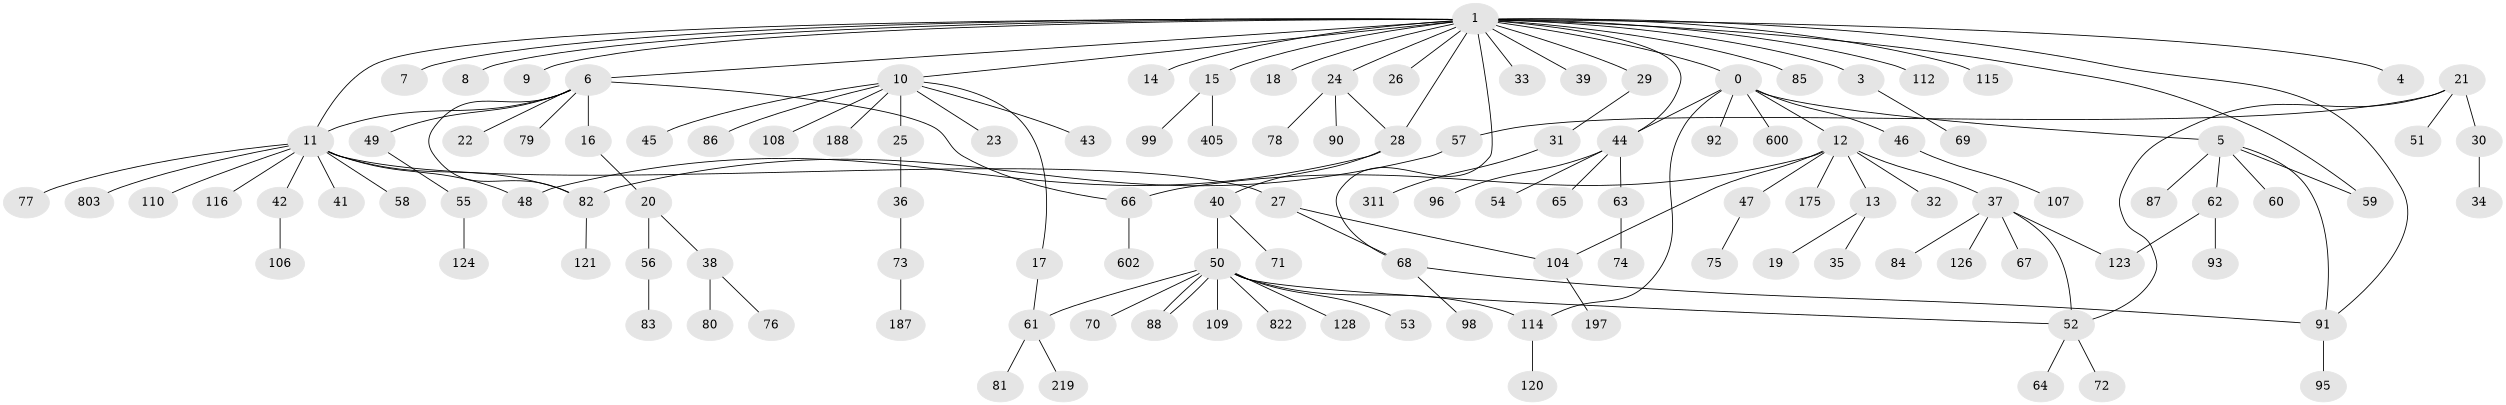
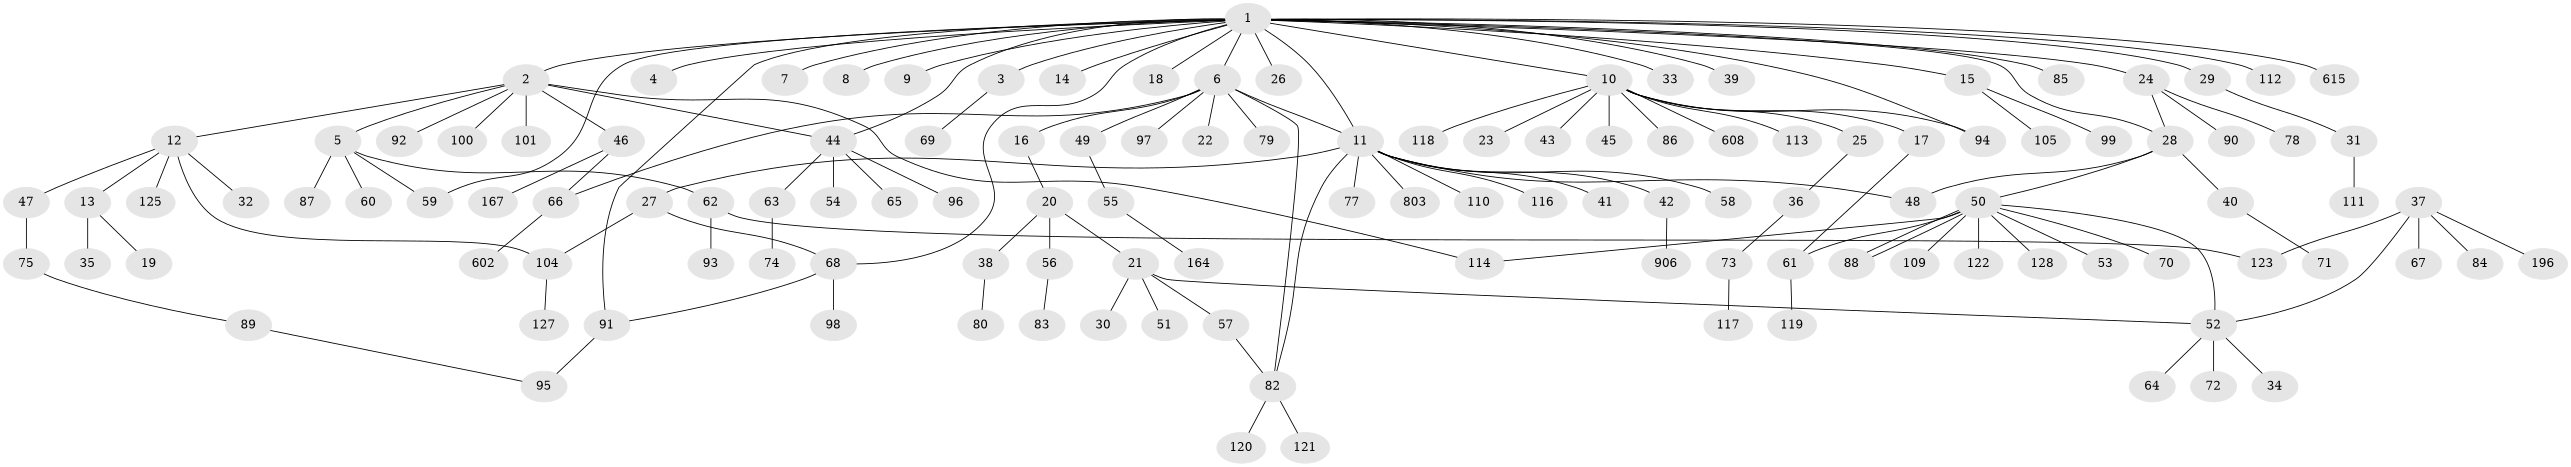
(1739, 80) -> (526, 80)
(1988, 80) -> (2335, 80)
none -> (526, 141)
(774, 141) -> (1733, 141)
(838, 141) -> (1424, 141)
none -> (1144, 141)
(1212, 141) -> (2046, 141)
(1778, 141) -> (462, 141)
none -> (1797, 141)
none -> (1983, 141)
(1918, 172) -> none
(2479, 172) -> (2244, 356)
(1504, 182) -> (595, 167)
(1374, 203) -> (2354, 203)
(1810, 203) -> (151, 203)
(2059, 203) -> (493, 203)
(2318, 209) -> none
none -> (1090, 231)
(1217, 233) -> (2077, 177)
(280, 264) -> (1666, 264)
(464, 264) -> (1199, 264)
(1962, 264) -> (2543, 264)
none -> (249, 325)
(771, 325) -> none
(901, 325) -> (1728, 325)
(1281, 325) -> (1979, 264)
(1596, 325) -> (544, 325)
(1532, 356) -> (1257, 417)
(1000, 387) -> none
(1063, 387) -> (1792, 325)
